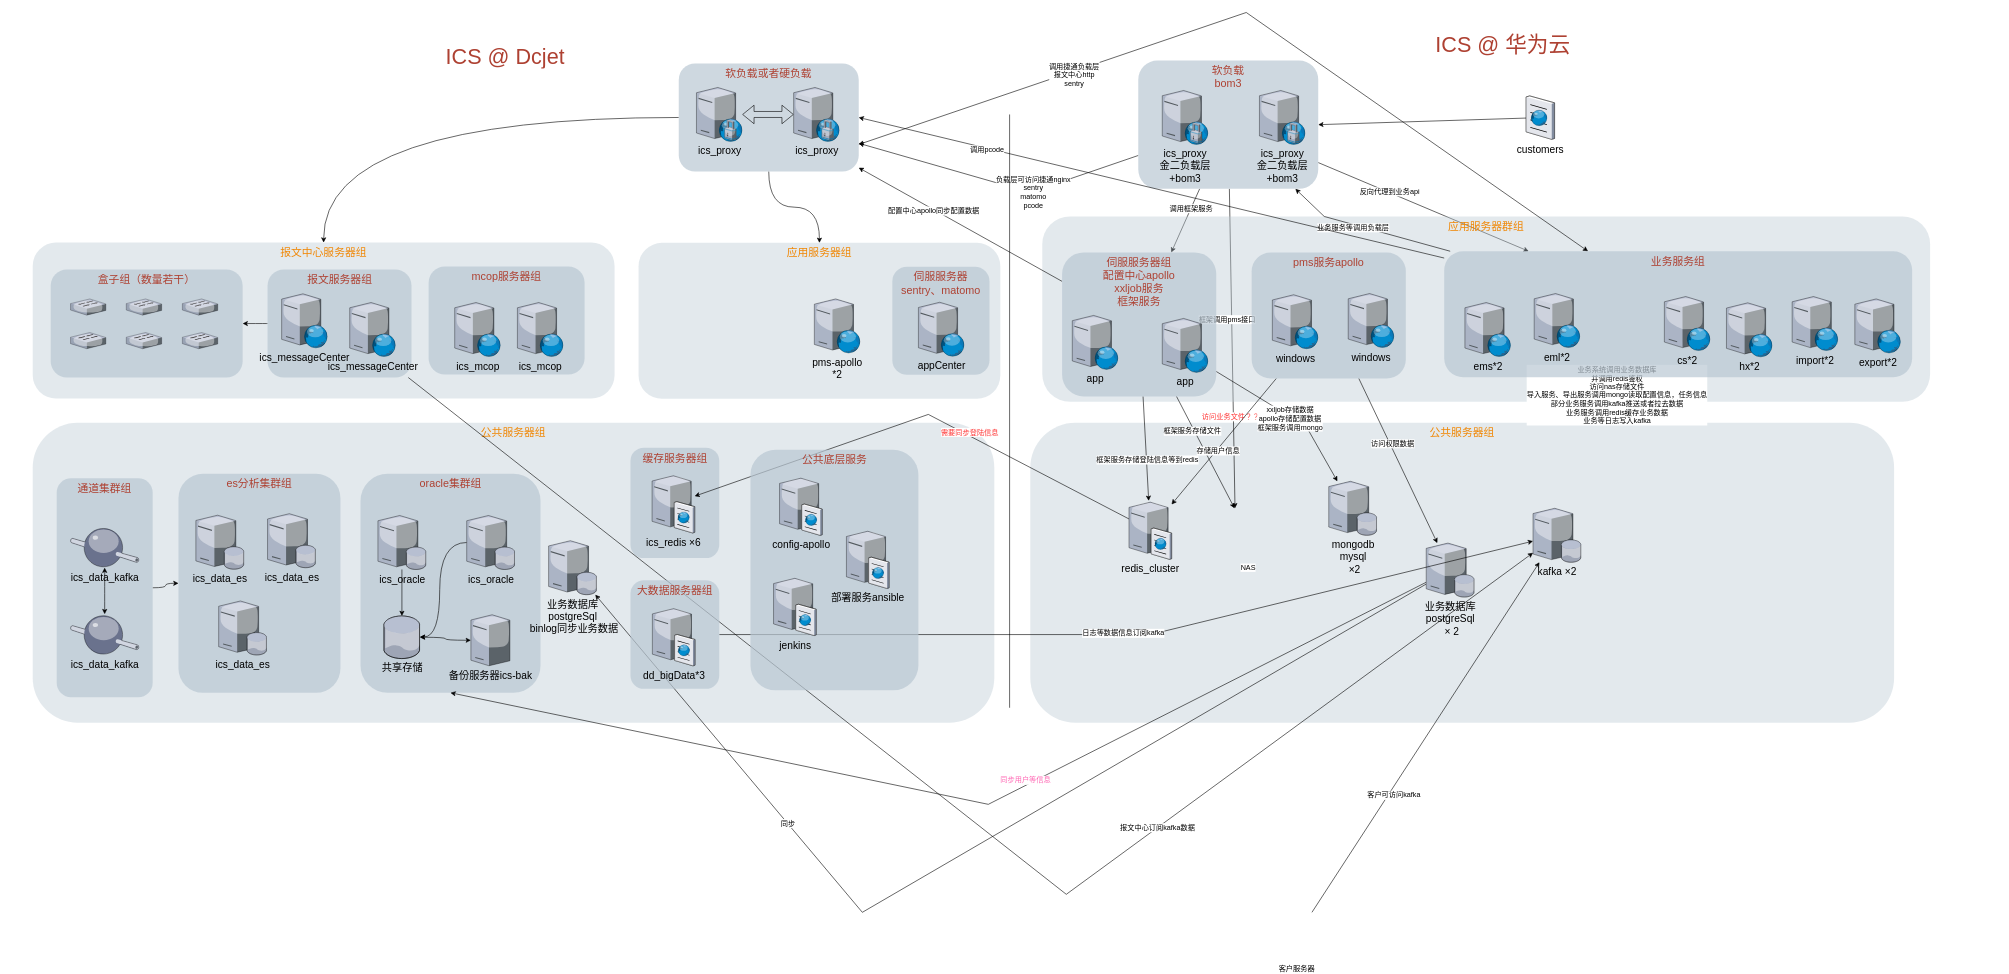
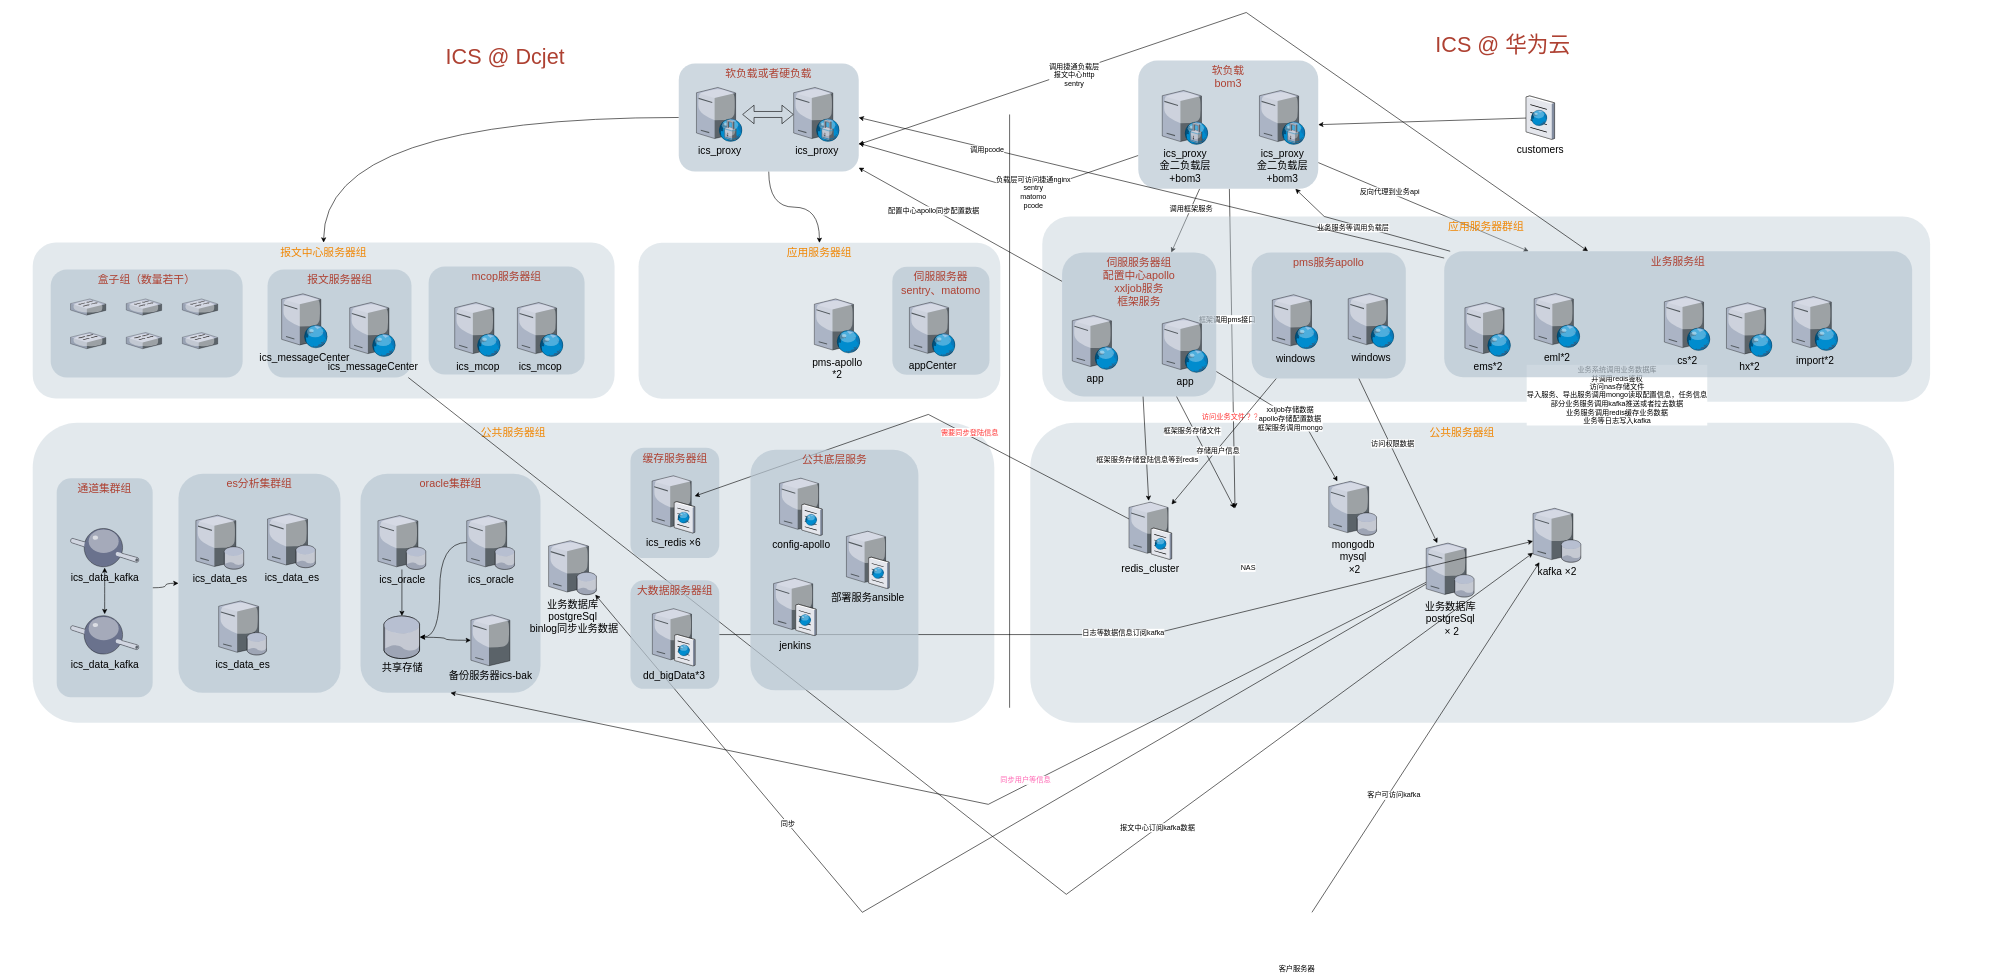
(257, 323) -> none
(1878, 326) -> none
(942, 329) -> (933, 329)
